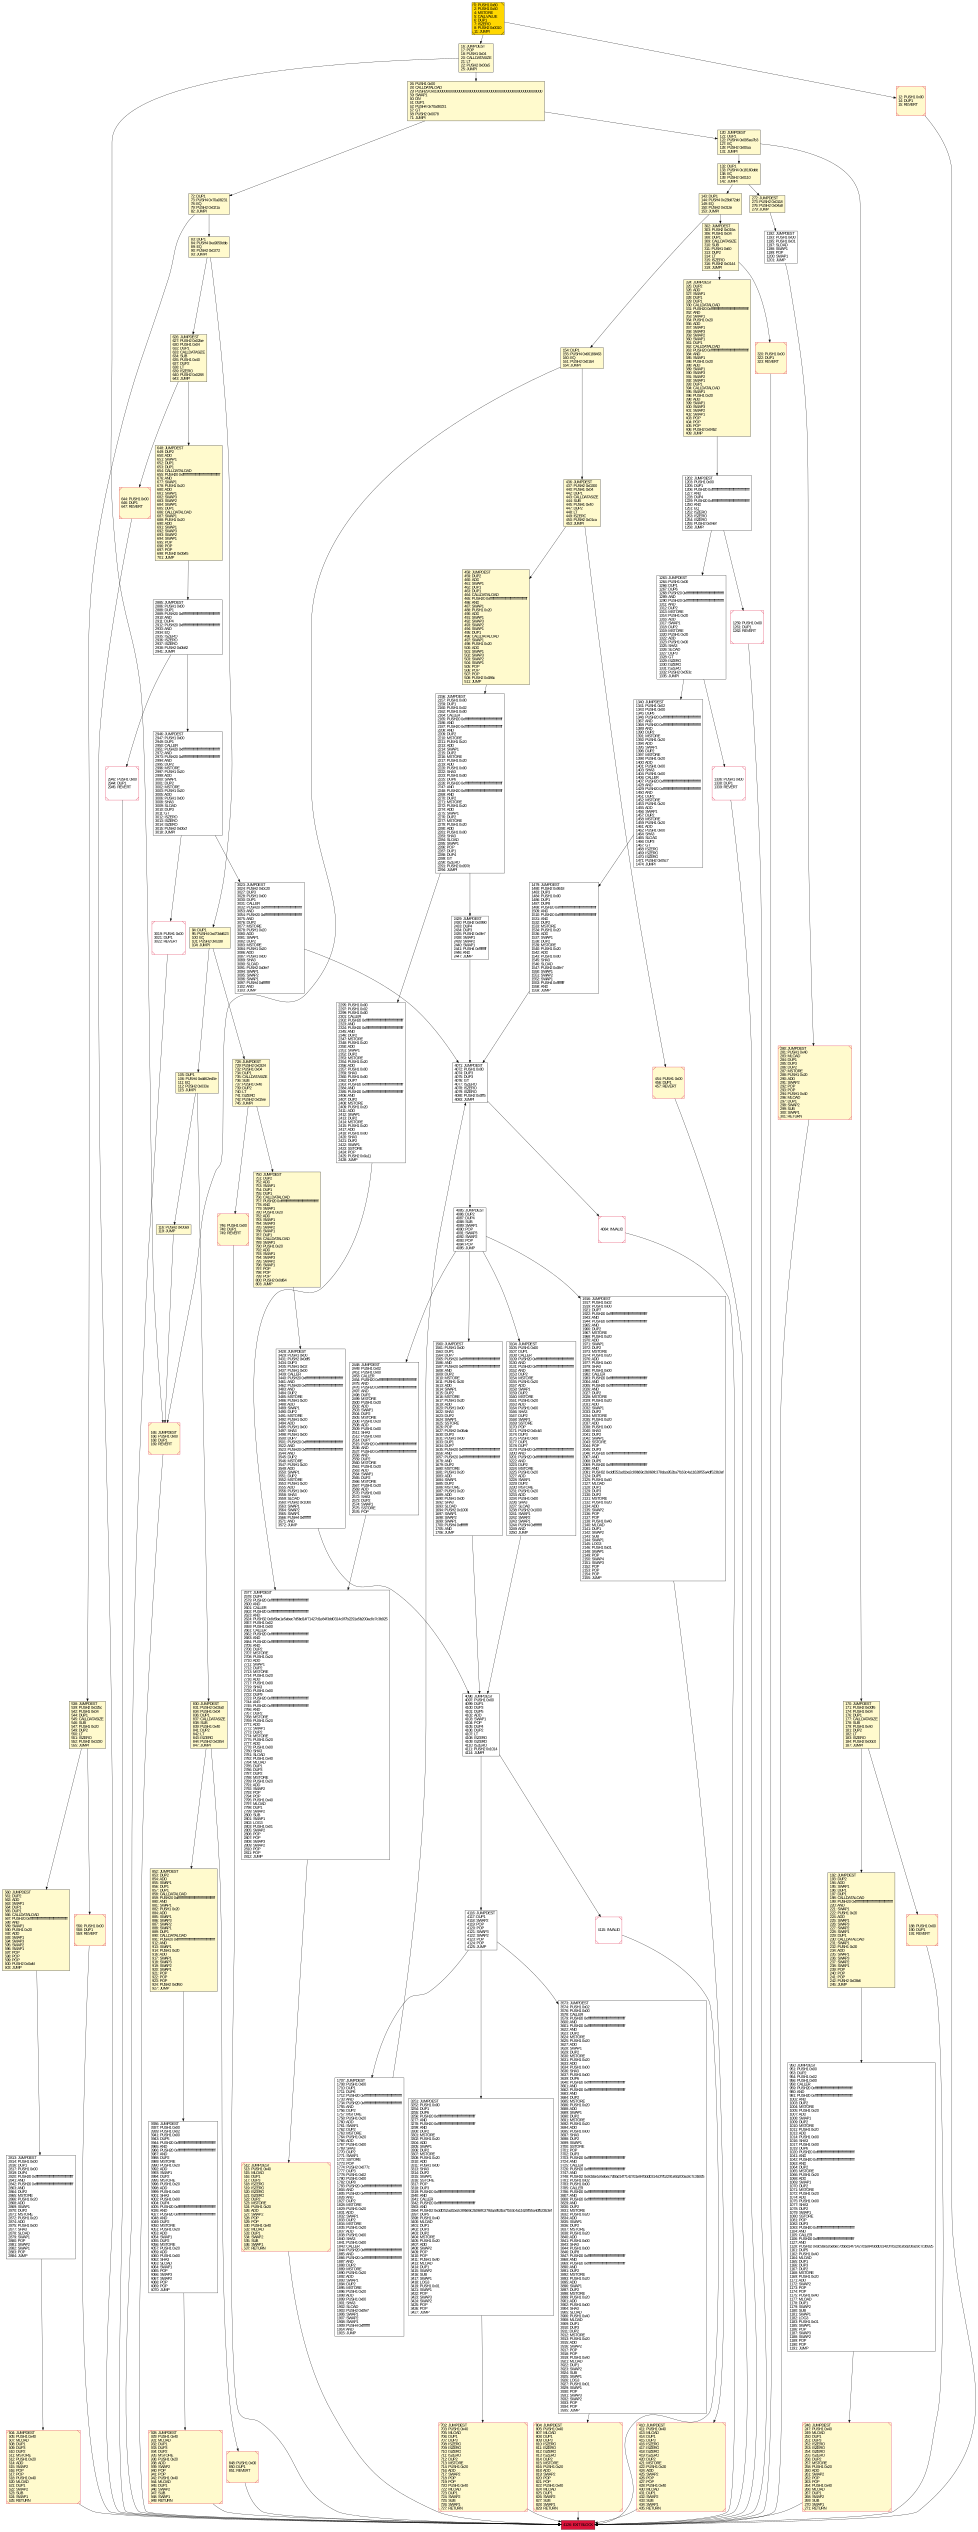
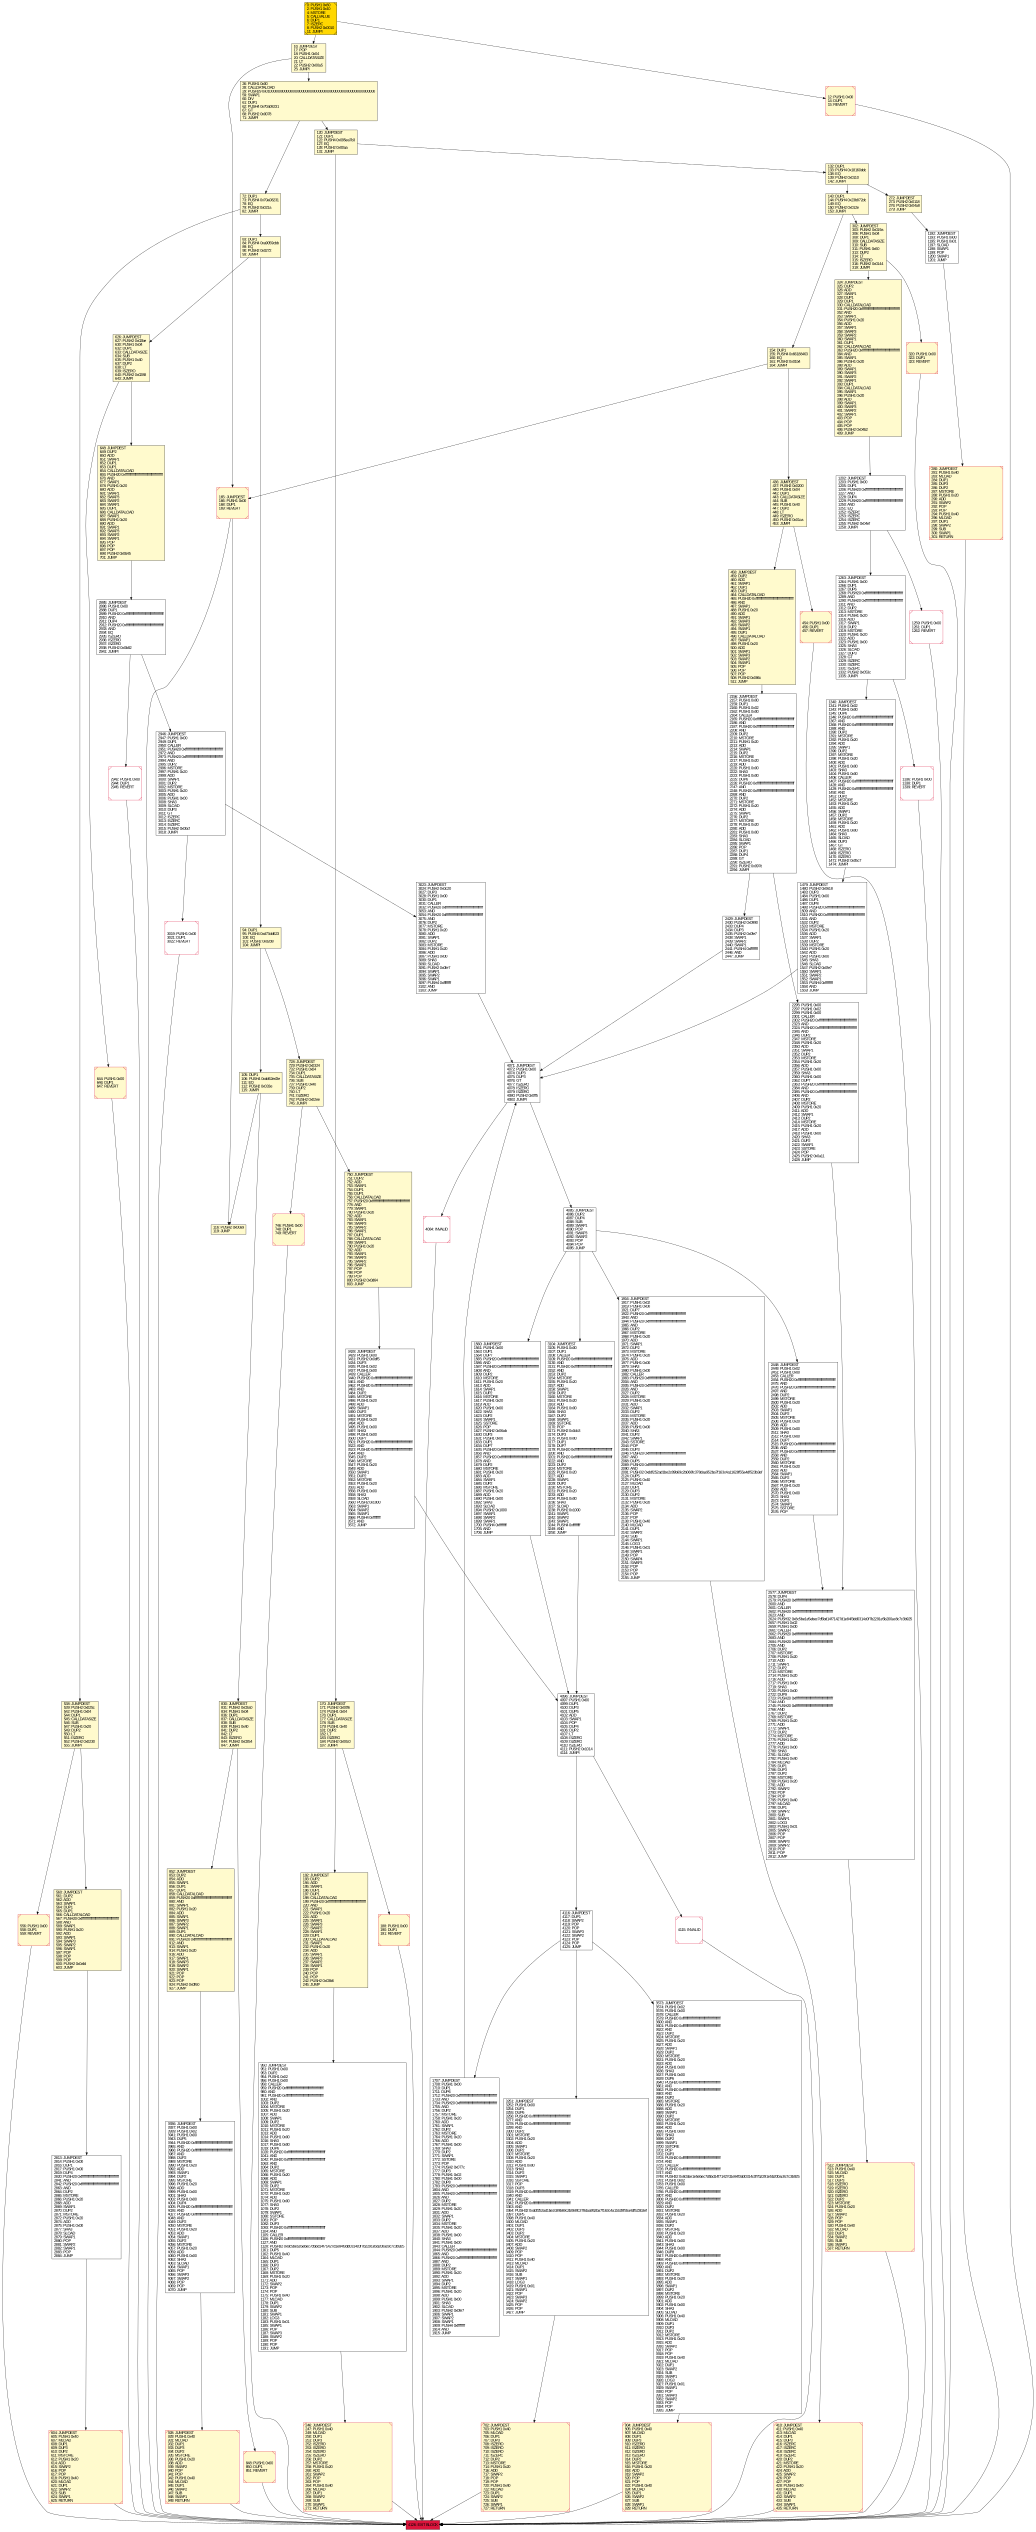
(169, 1327) -> (232, 870)
